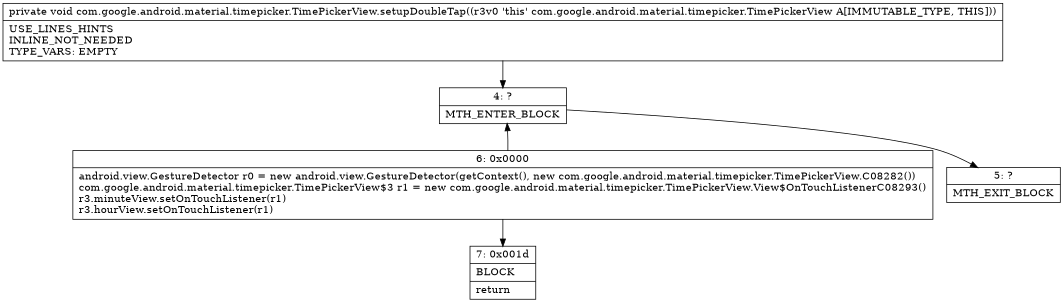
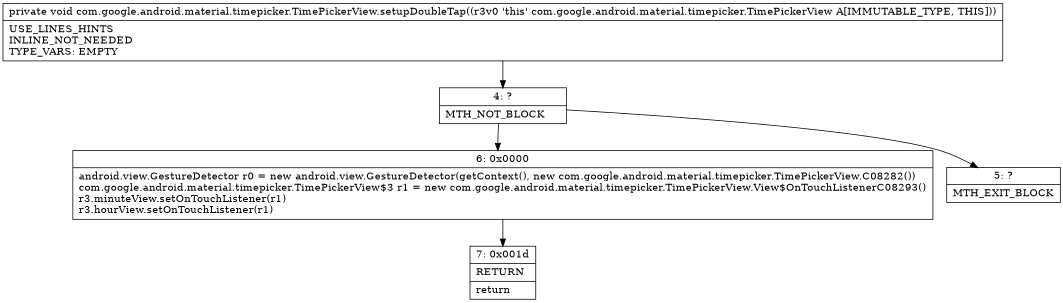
(503, 114) -> (495, 114)
(508, 141) -> (498, 133)
(495, 272) -> (500, 272)
